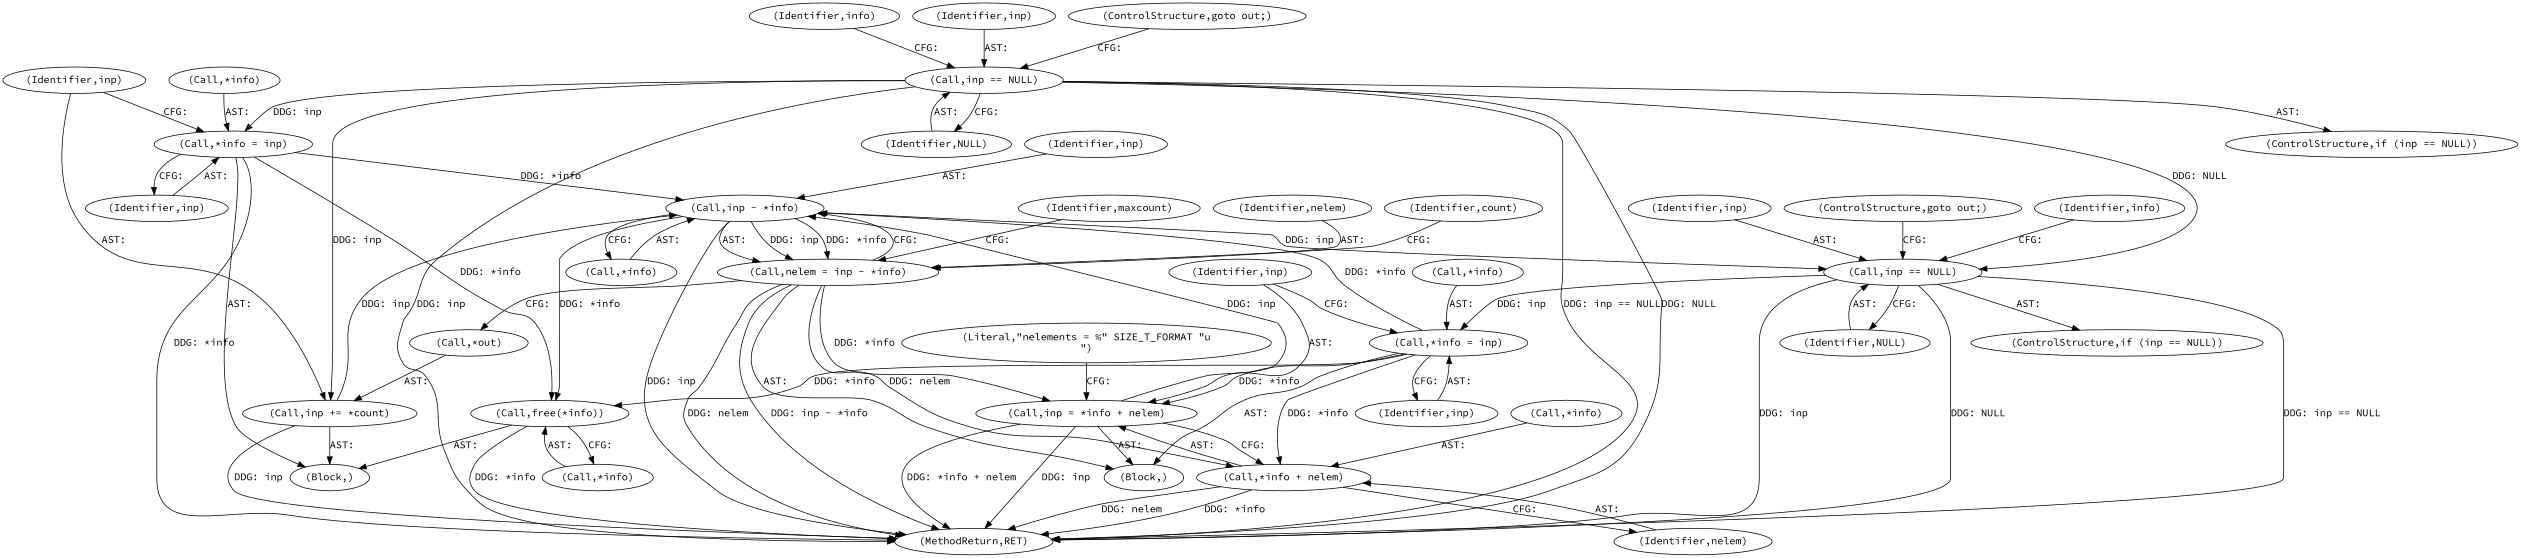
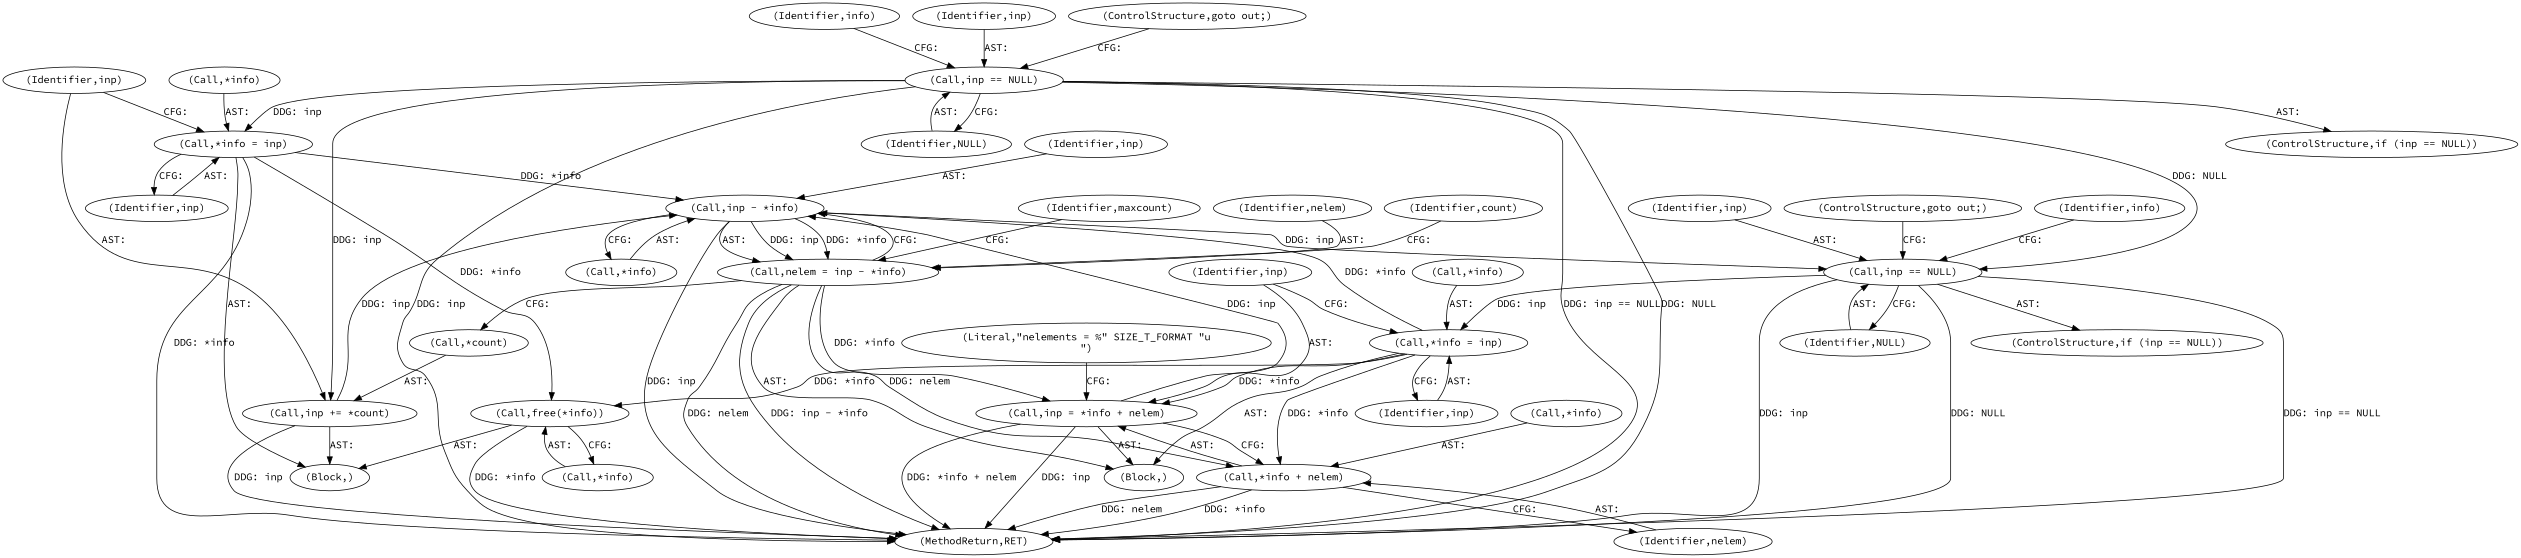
(559, 260) -> none
(469, 343) -> (469, 343)
